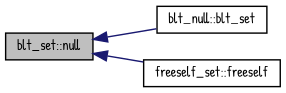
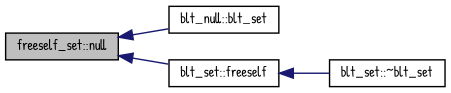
(49, 46) -> (62, 46)
(212, 73) -> (224, 73)
none -> (387, 73)
